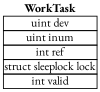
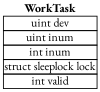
(50, 52) -> (50, 52)
